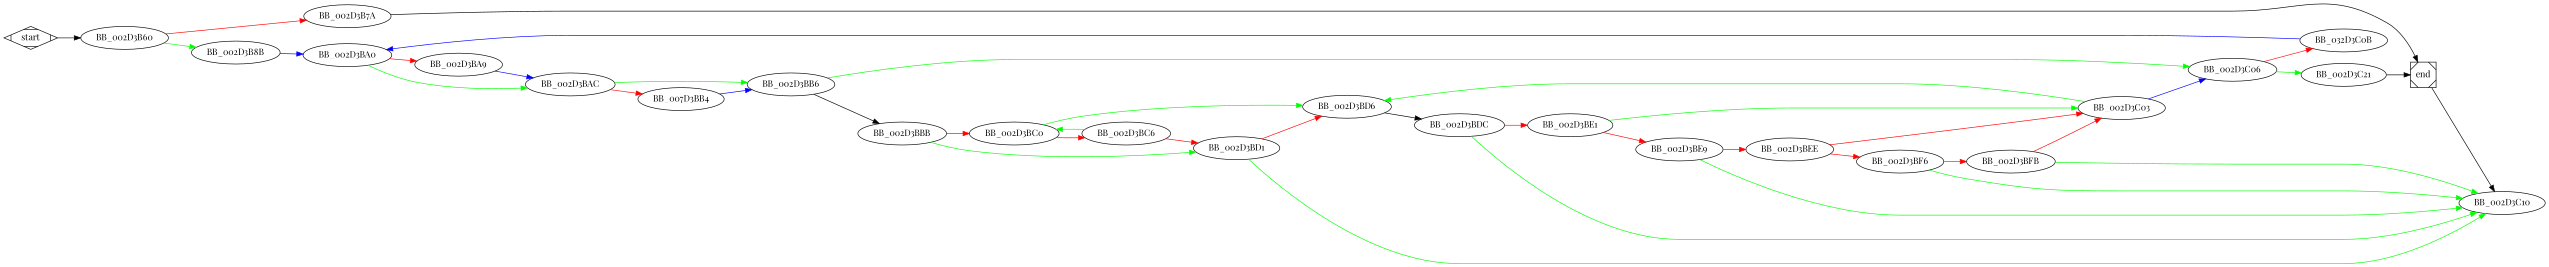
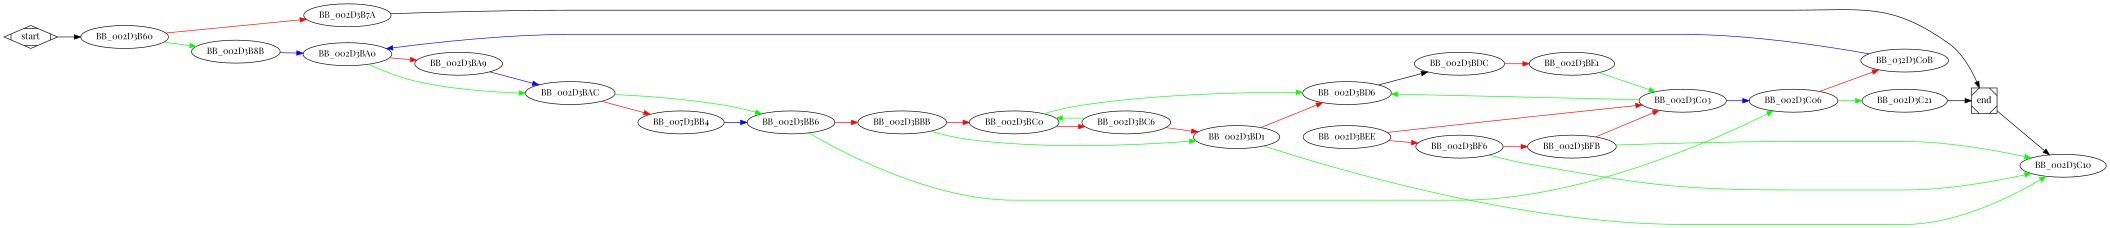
(844, 108) -> (843, 122)
(1679, 149) -> none
(1958, 239) -> none
